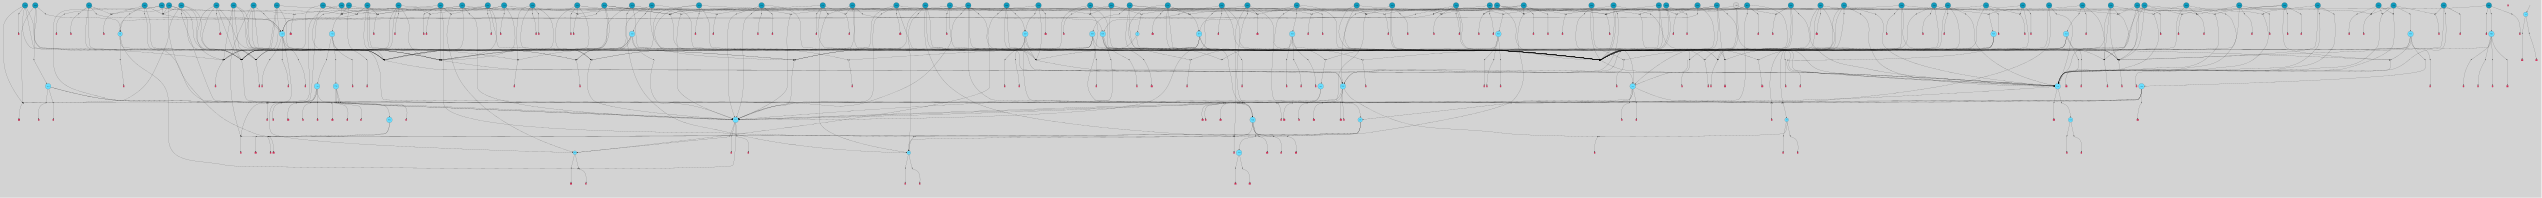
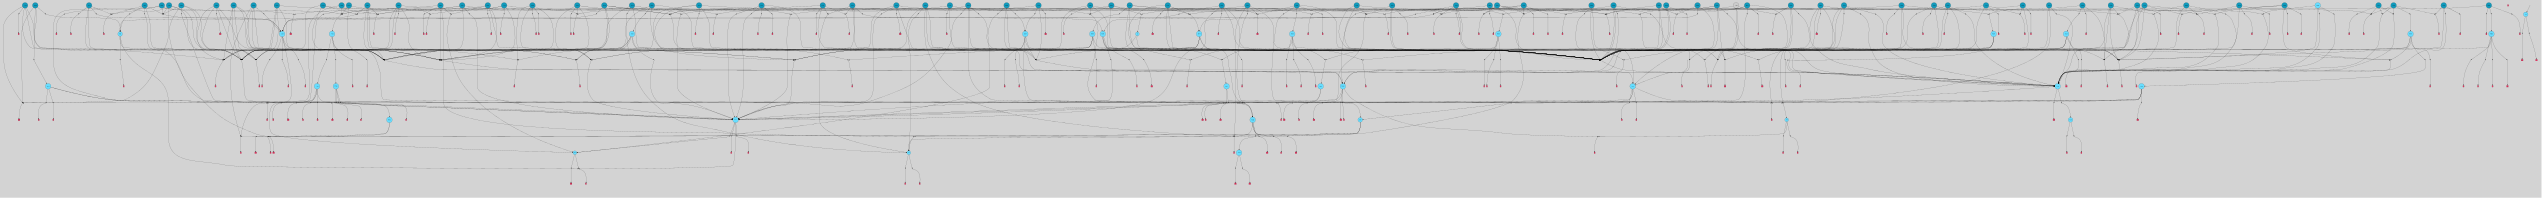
(2318, 5) -> (2318, 5)
none -> (1227, 86)
